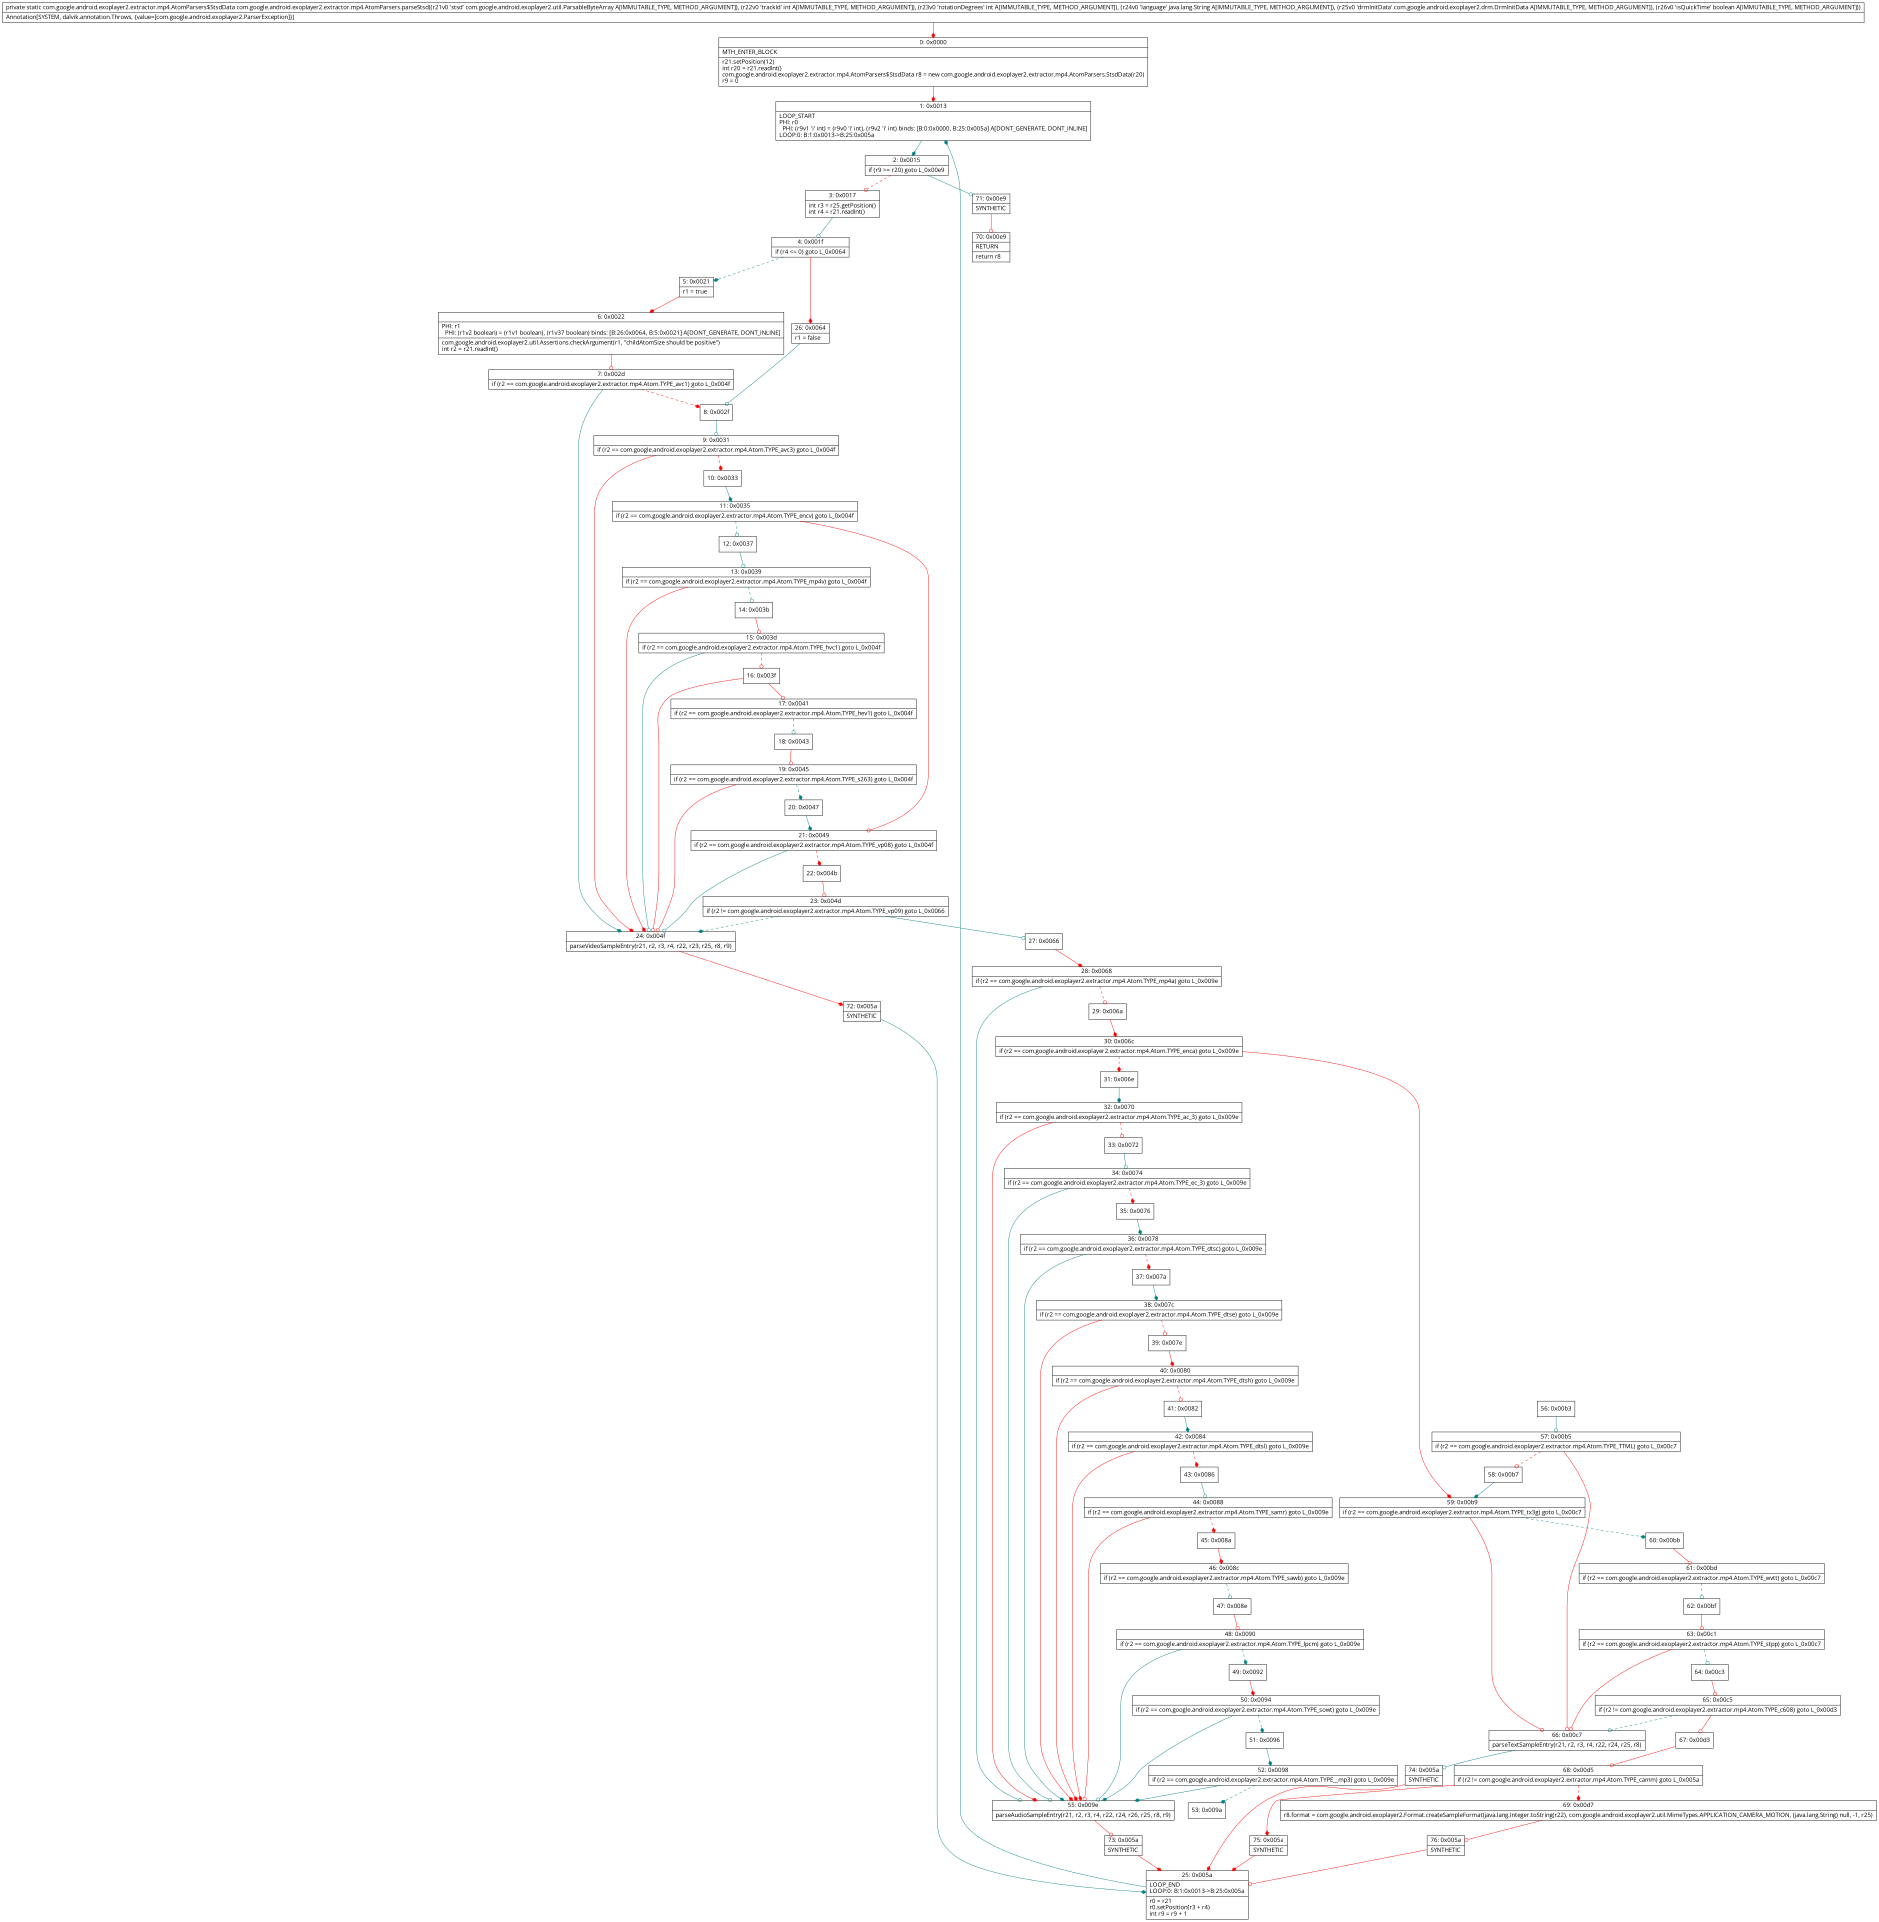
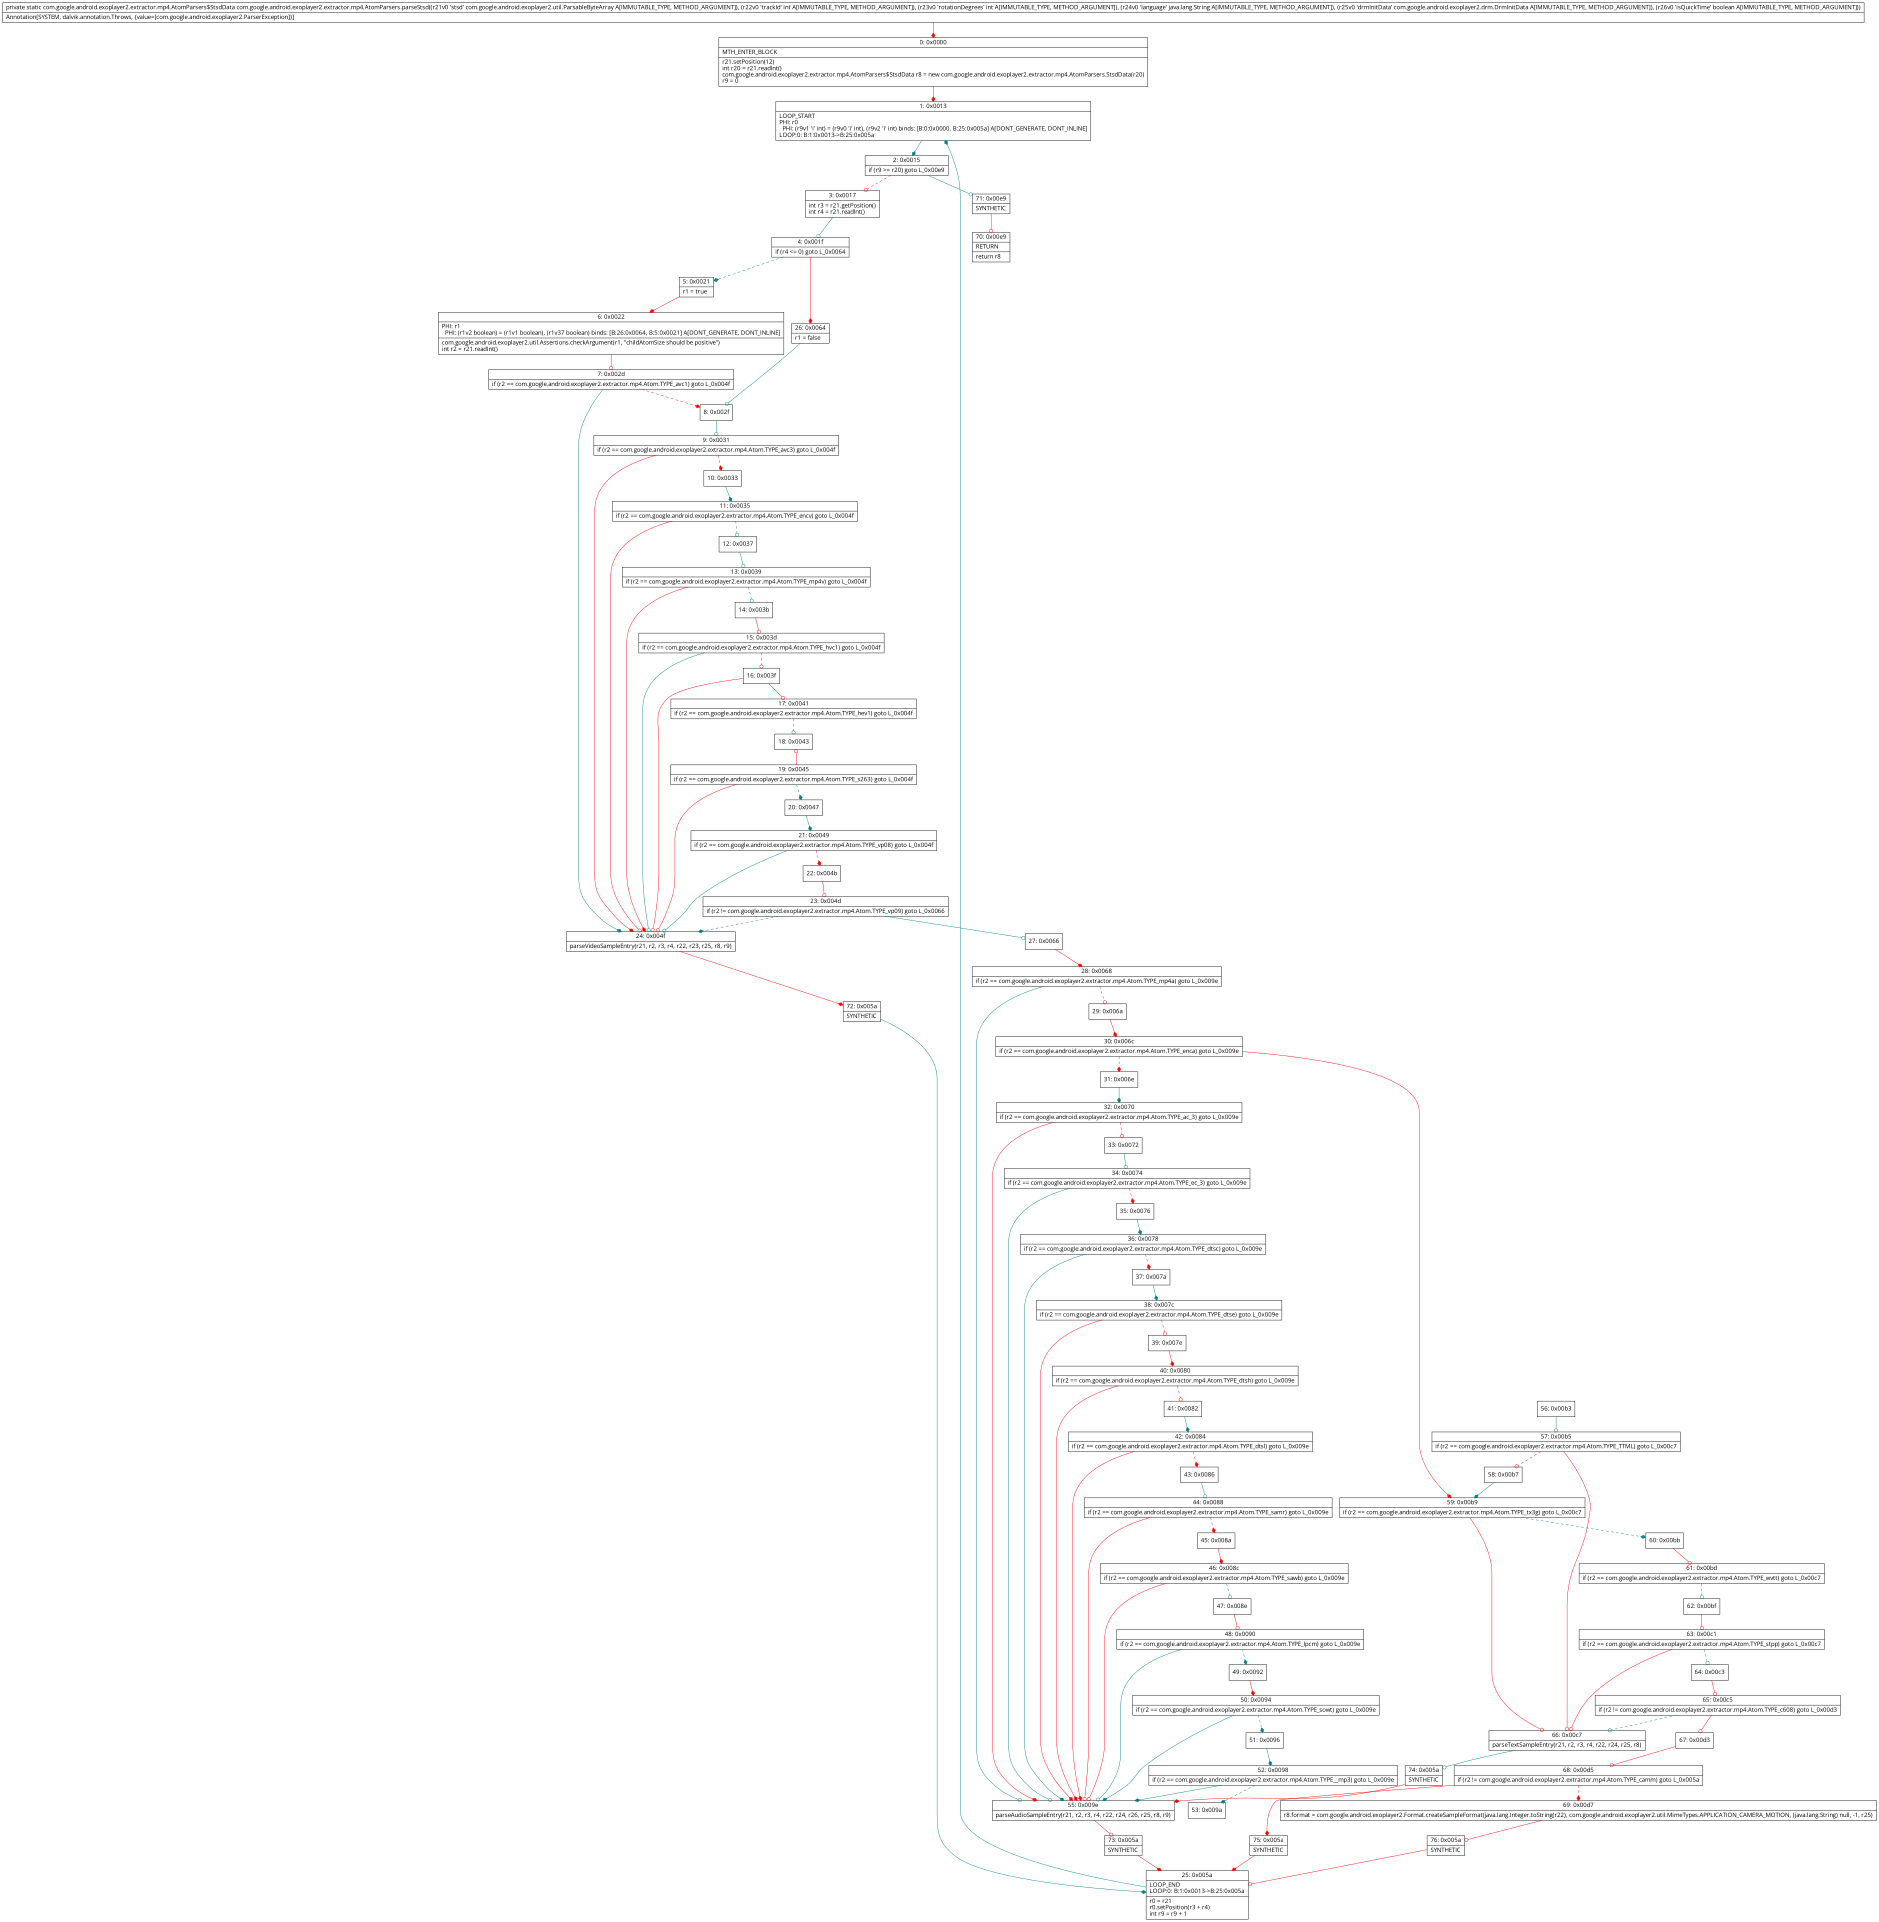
(843, 206) -> (843, 206)
(928, 646) -> (611, 712)
(791, 756) -> (796, 759)
none -> (1105, 1675)
(1291, 1790) -> (1270, 1798)
